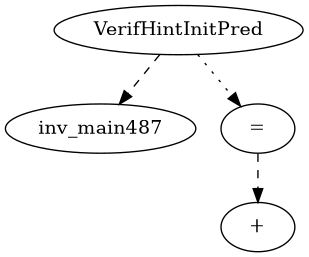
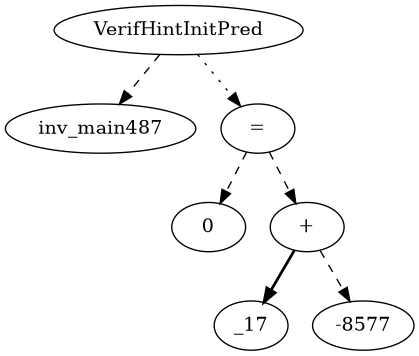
none -> (209, 227)
none -> (251, 326)
none -> (363, 326)
